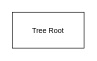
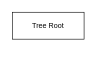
(48, 30) -> (48, 26)
